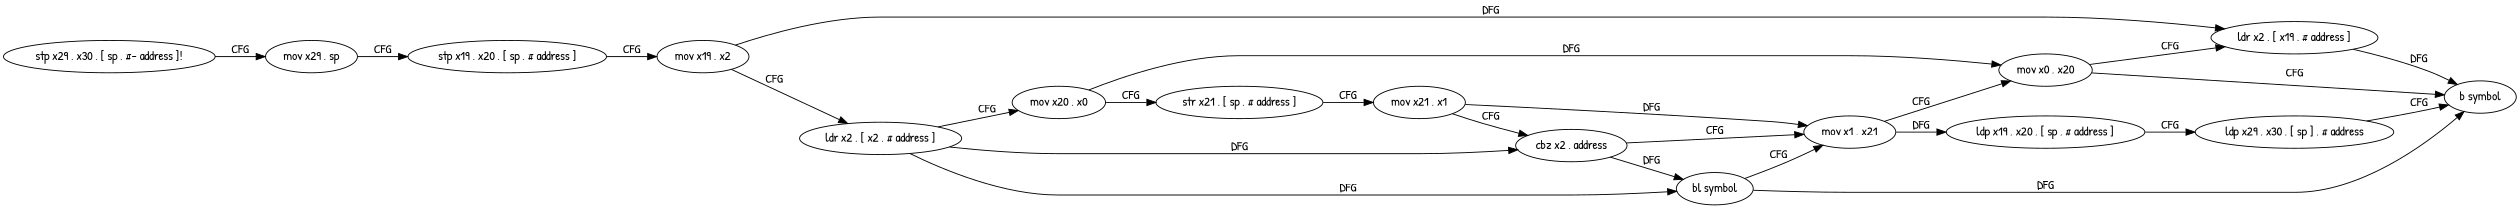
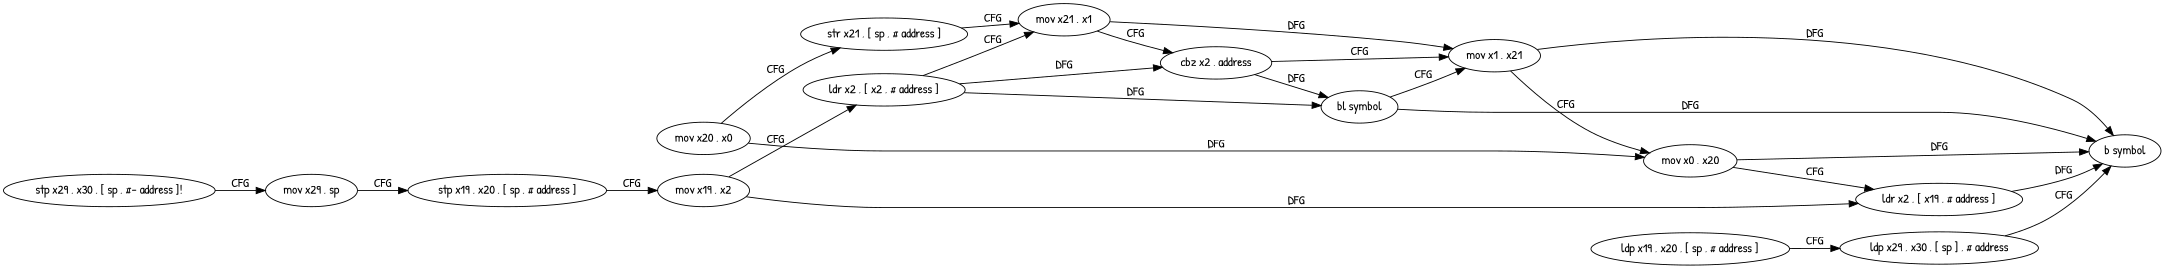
(2294, 73) -> (1939, 147)
(974, 120) -> (974, 56)
(1916, 132) -> (1831, 42)
